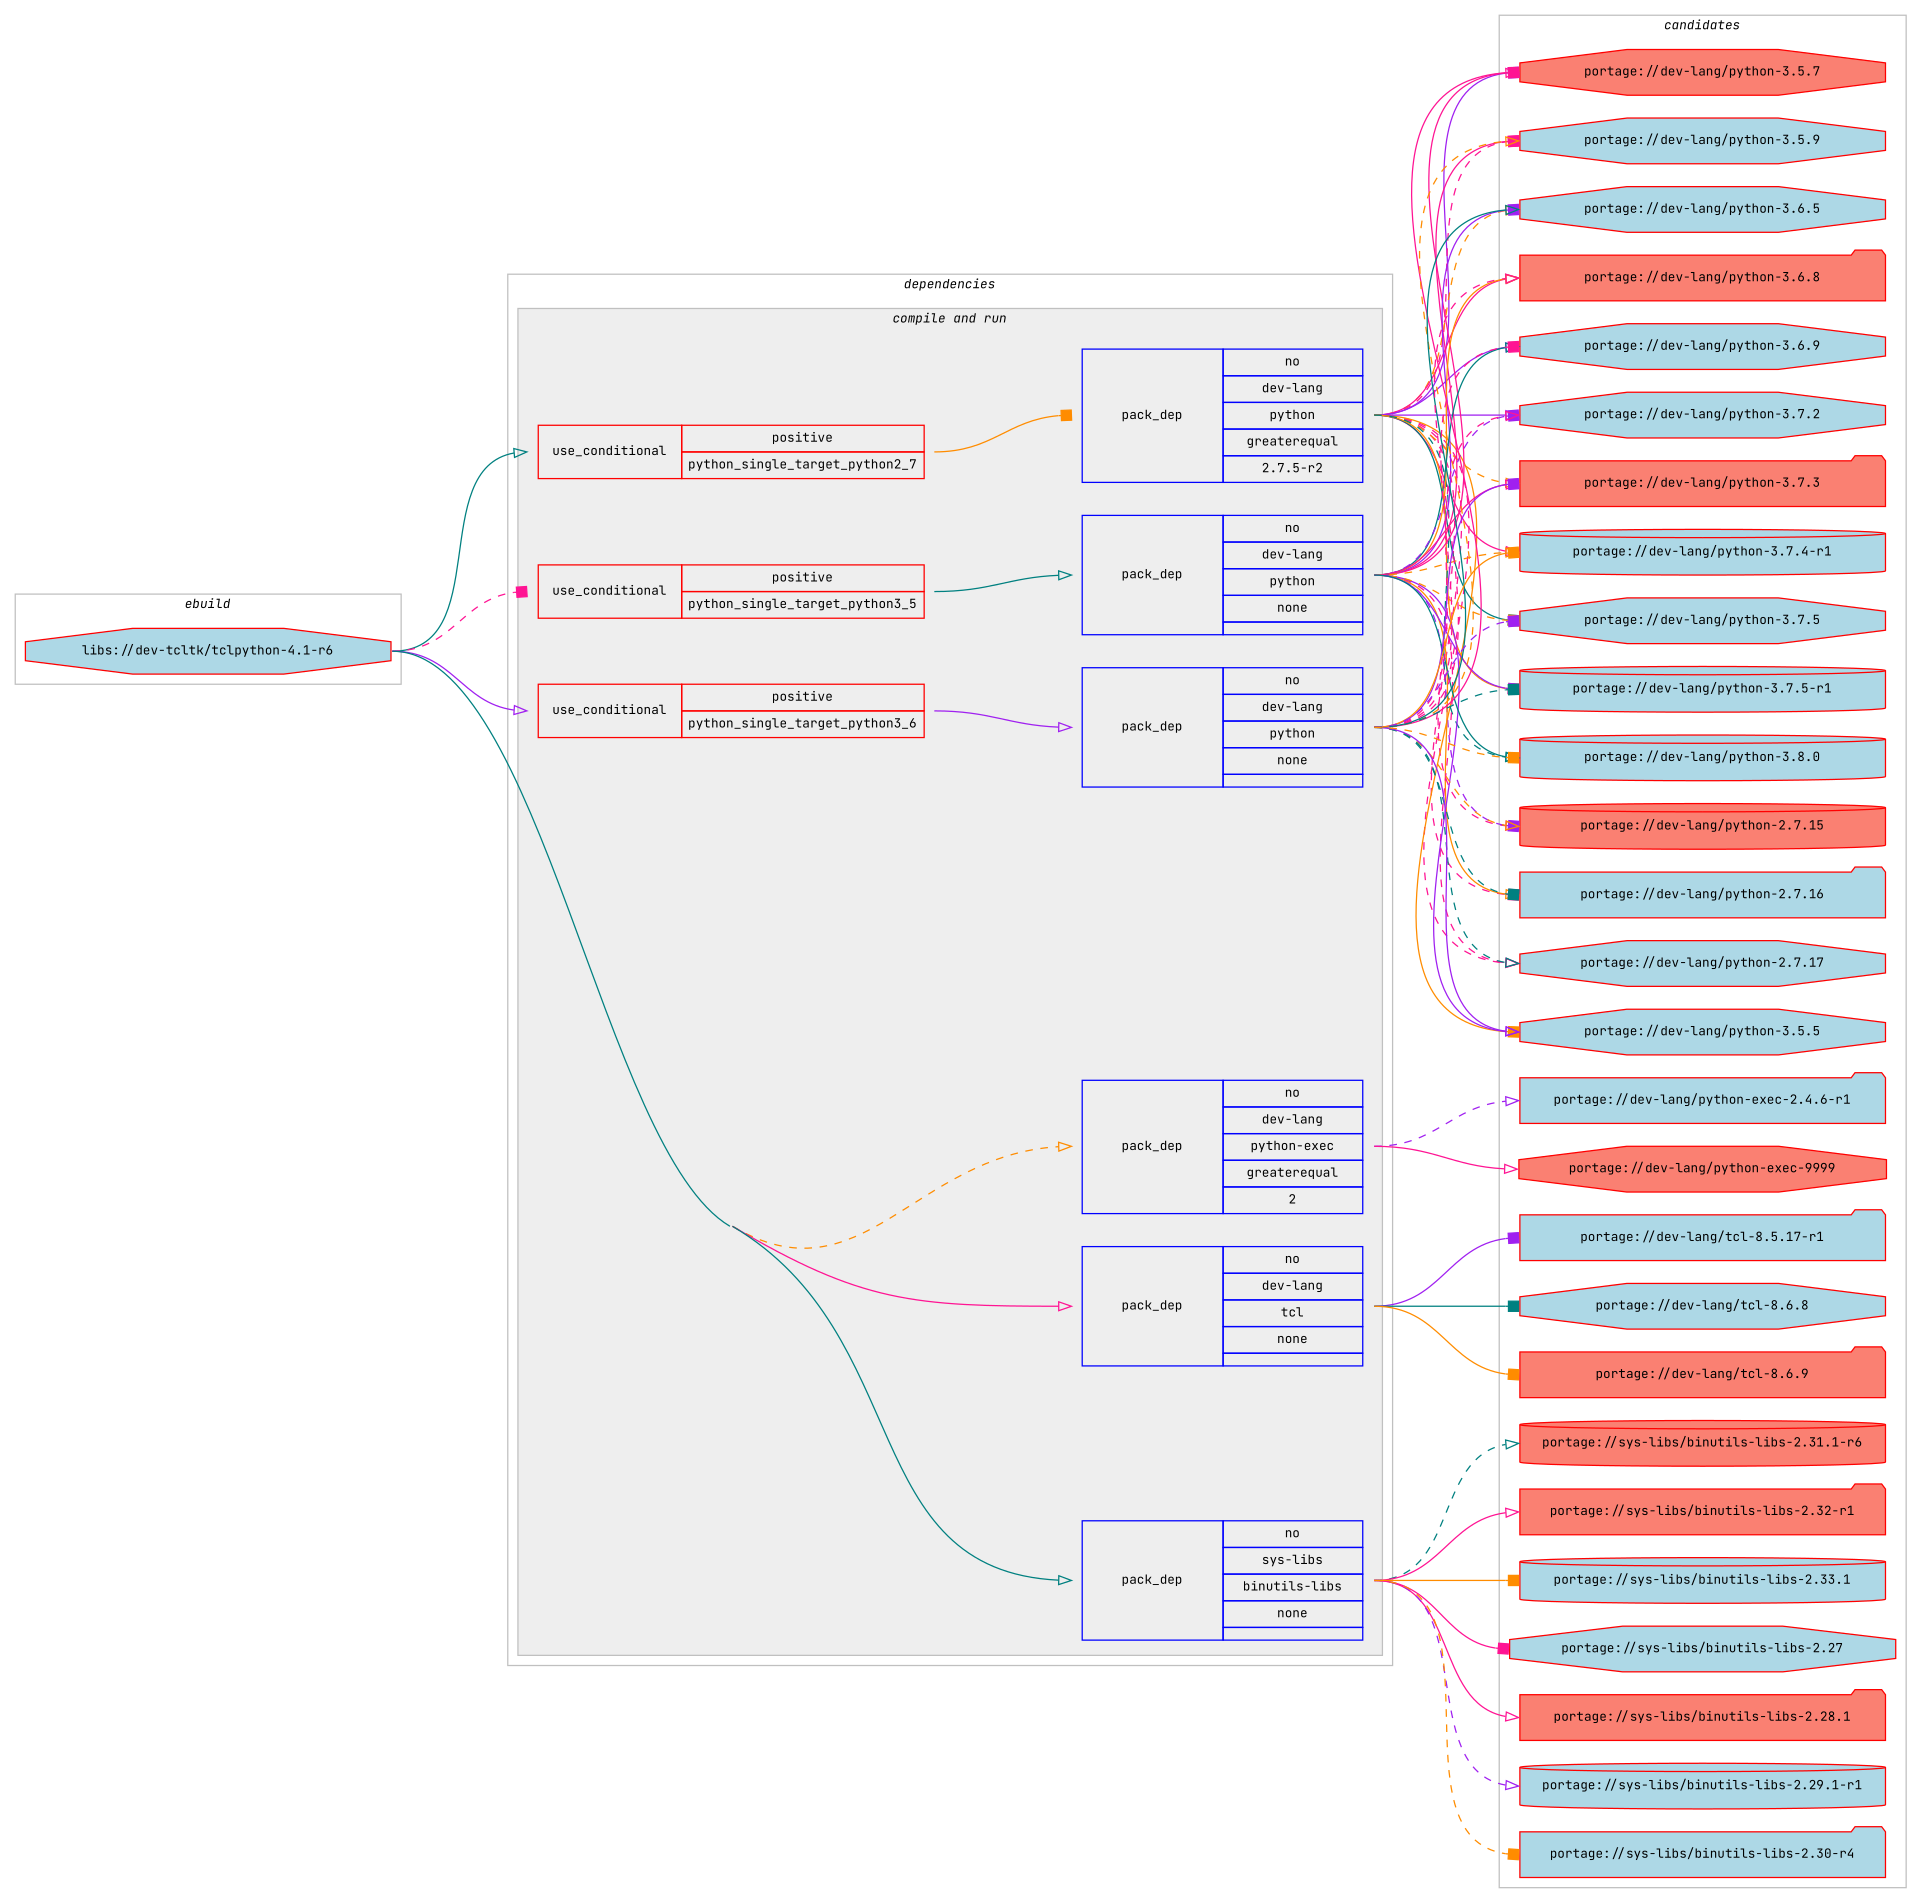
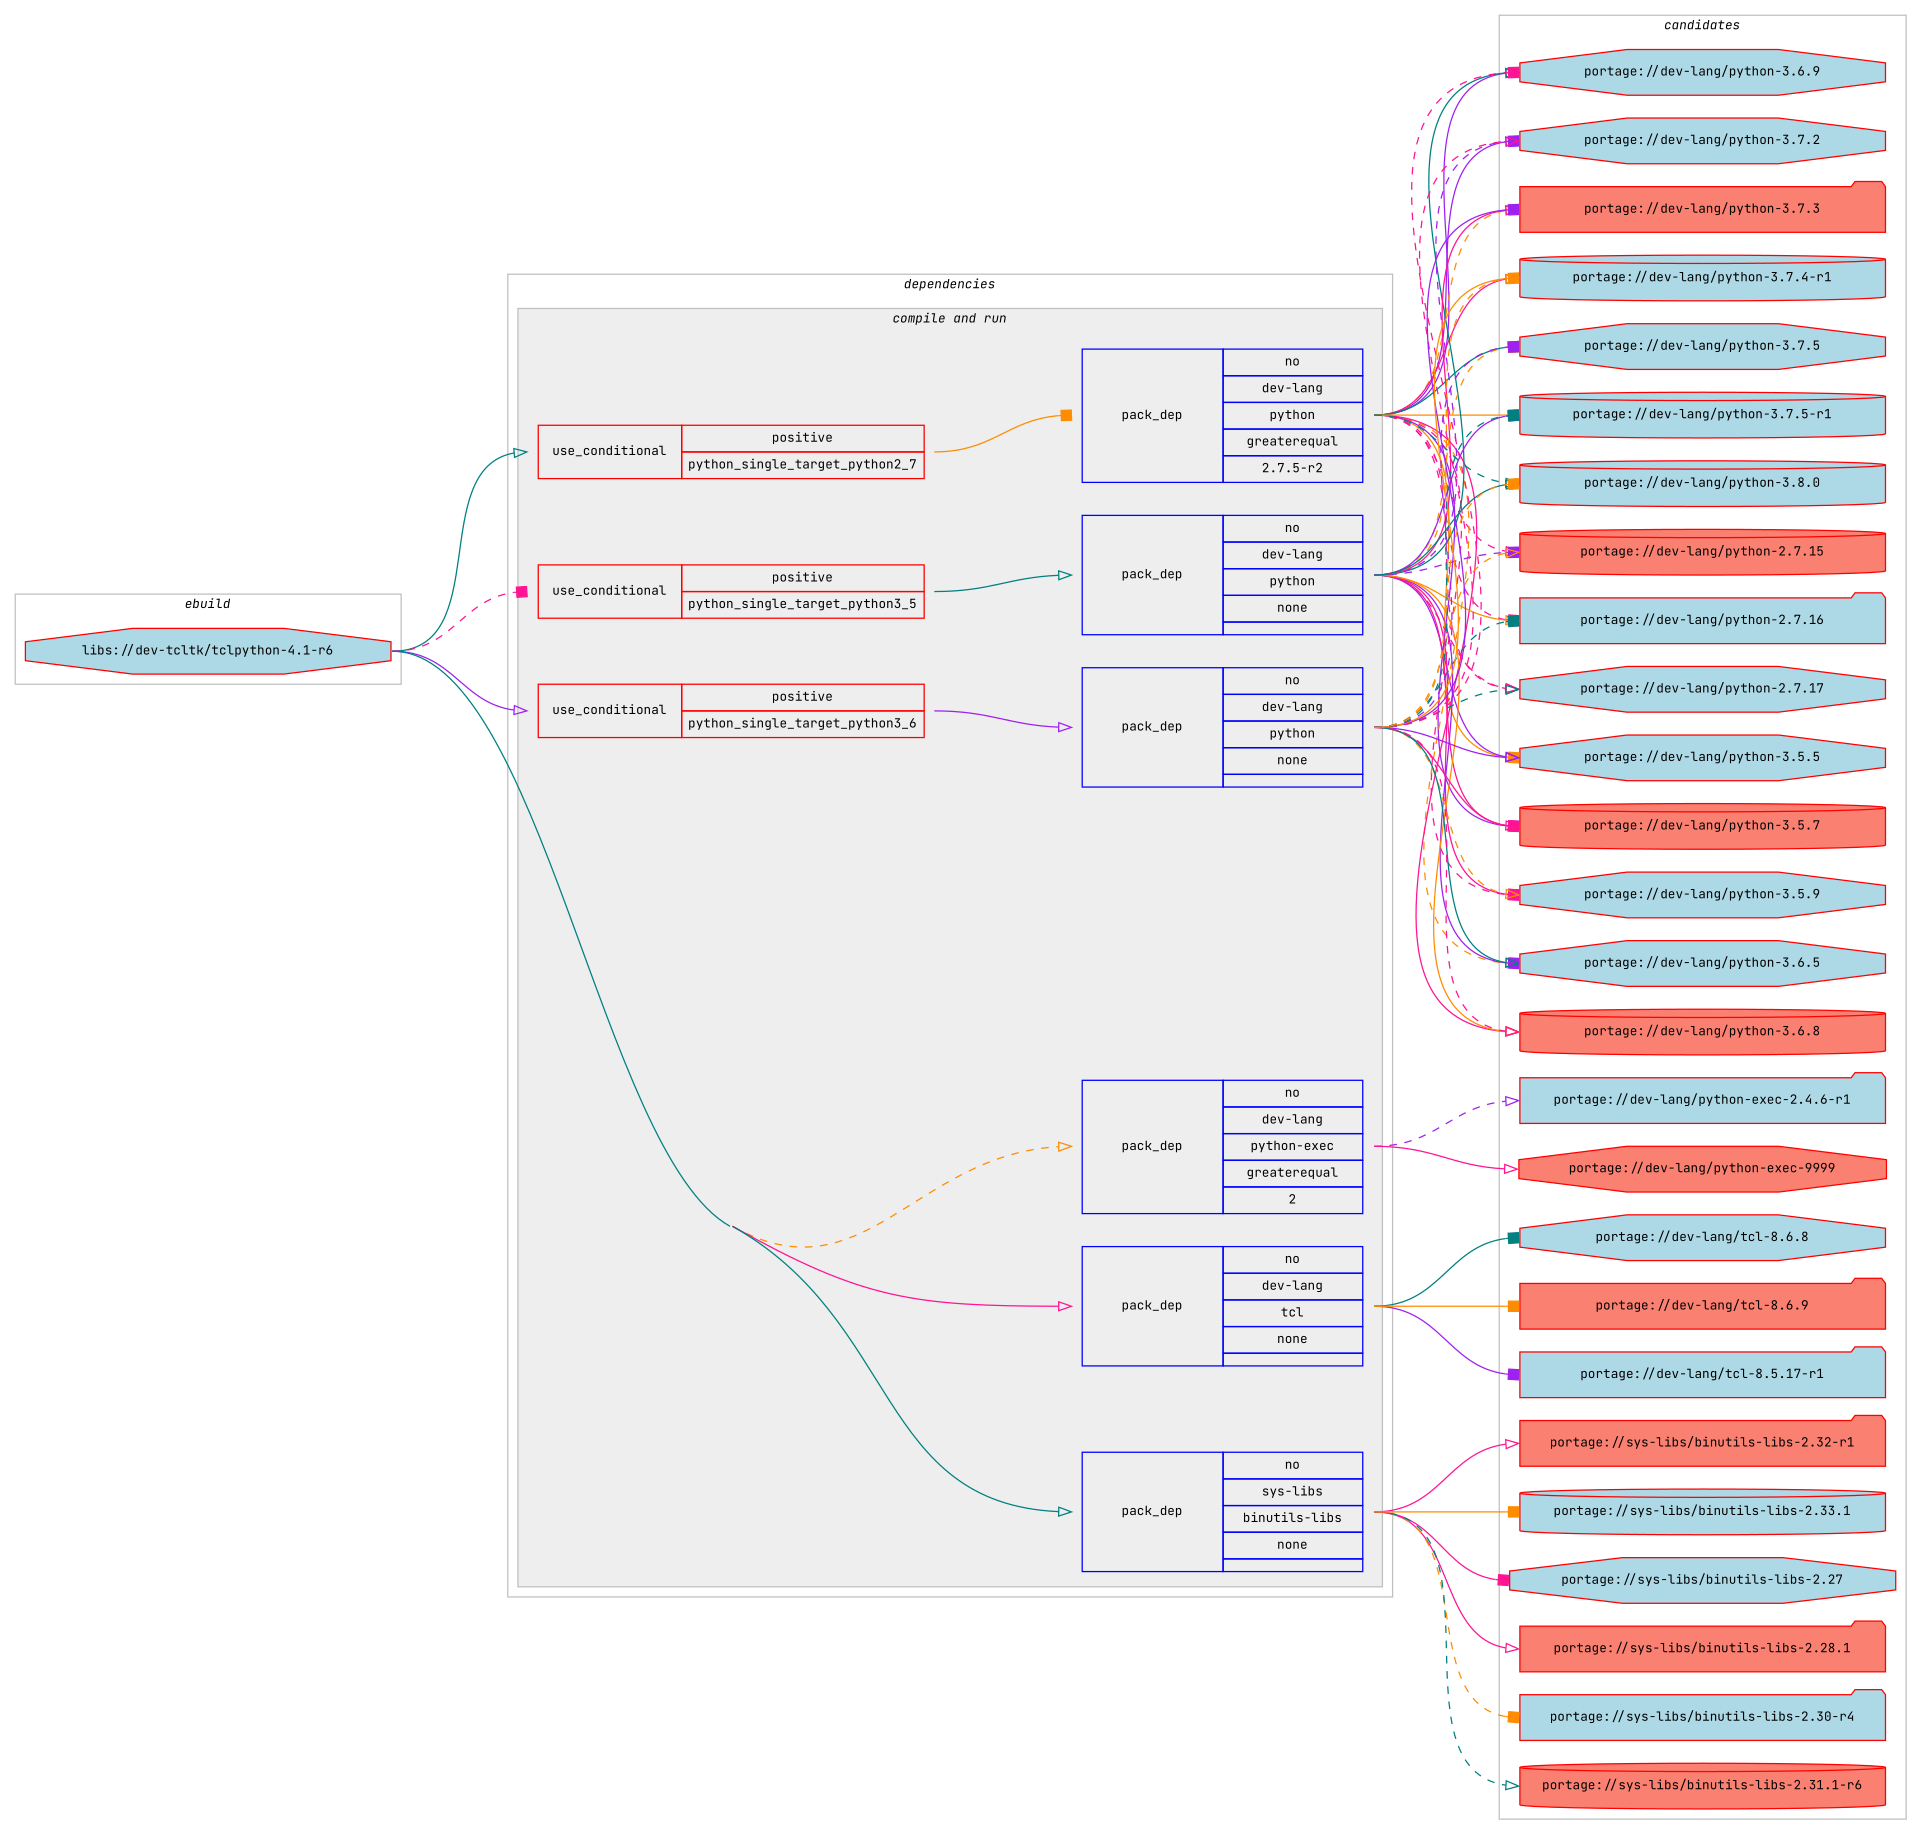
(1703, 72) -> (1703, 826)
(1703, 278) -> (1703, 1032)
(1703, 1786) -> none
